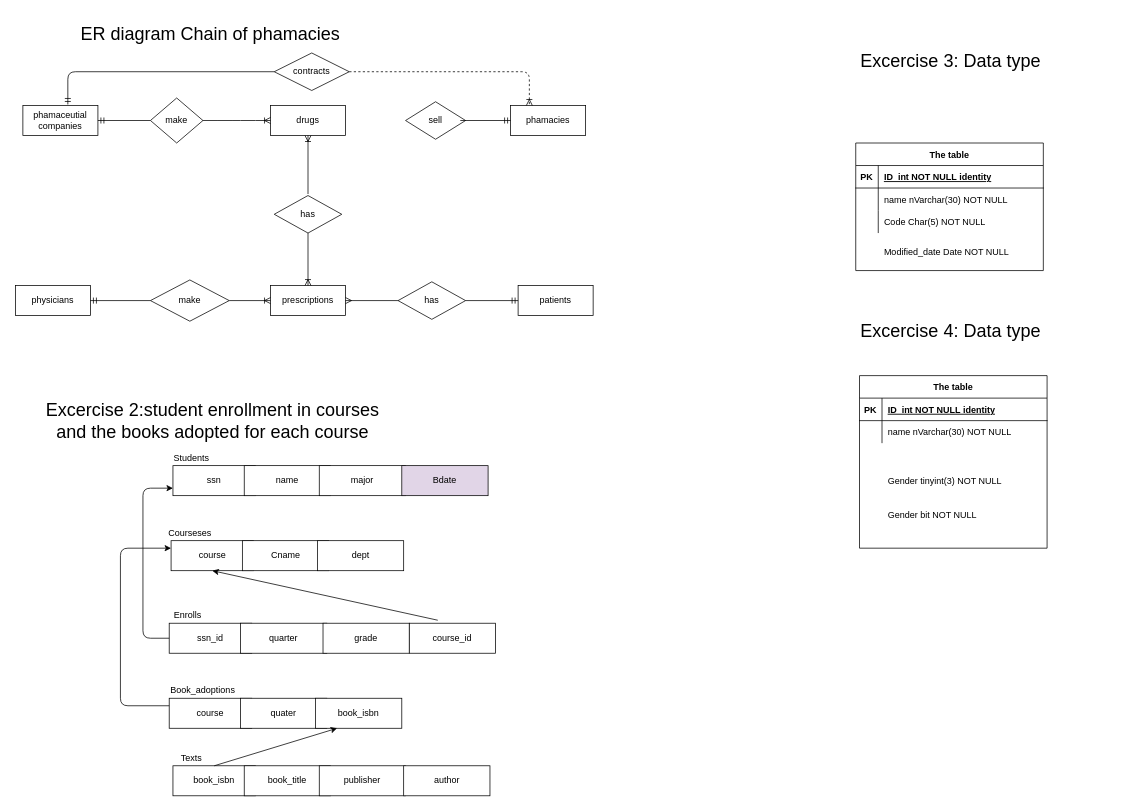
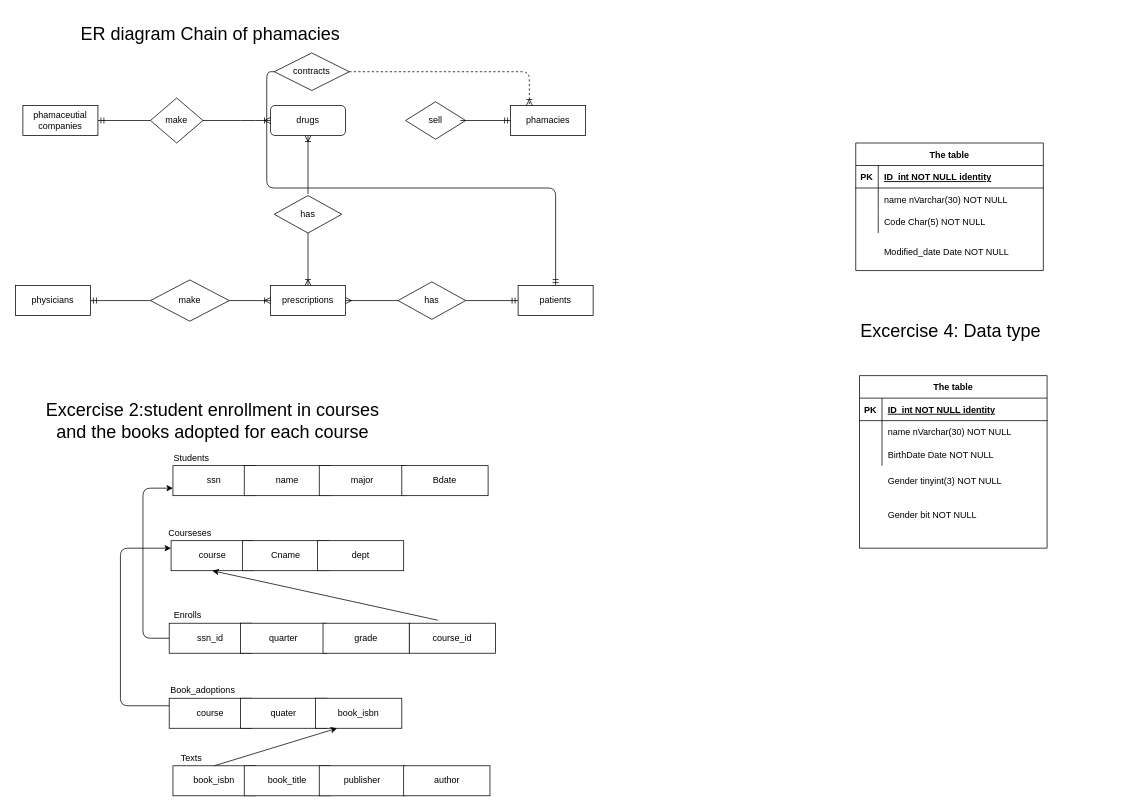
(156, 72) -> (267, 129)
(953, 72) -> none
(308, 120) -> (308, 120)
none -> (964, 454)
(445, 480) -> (445, 480)
